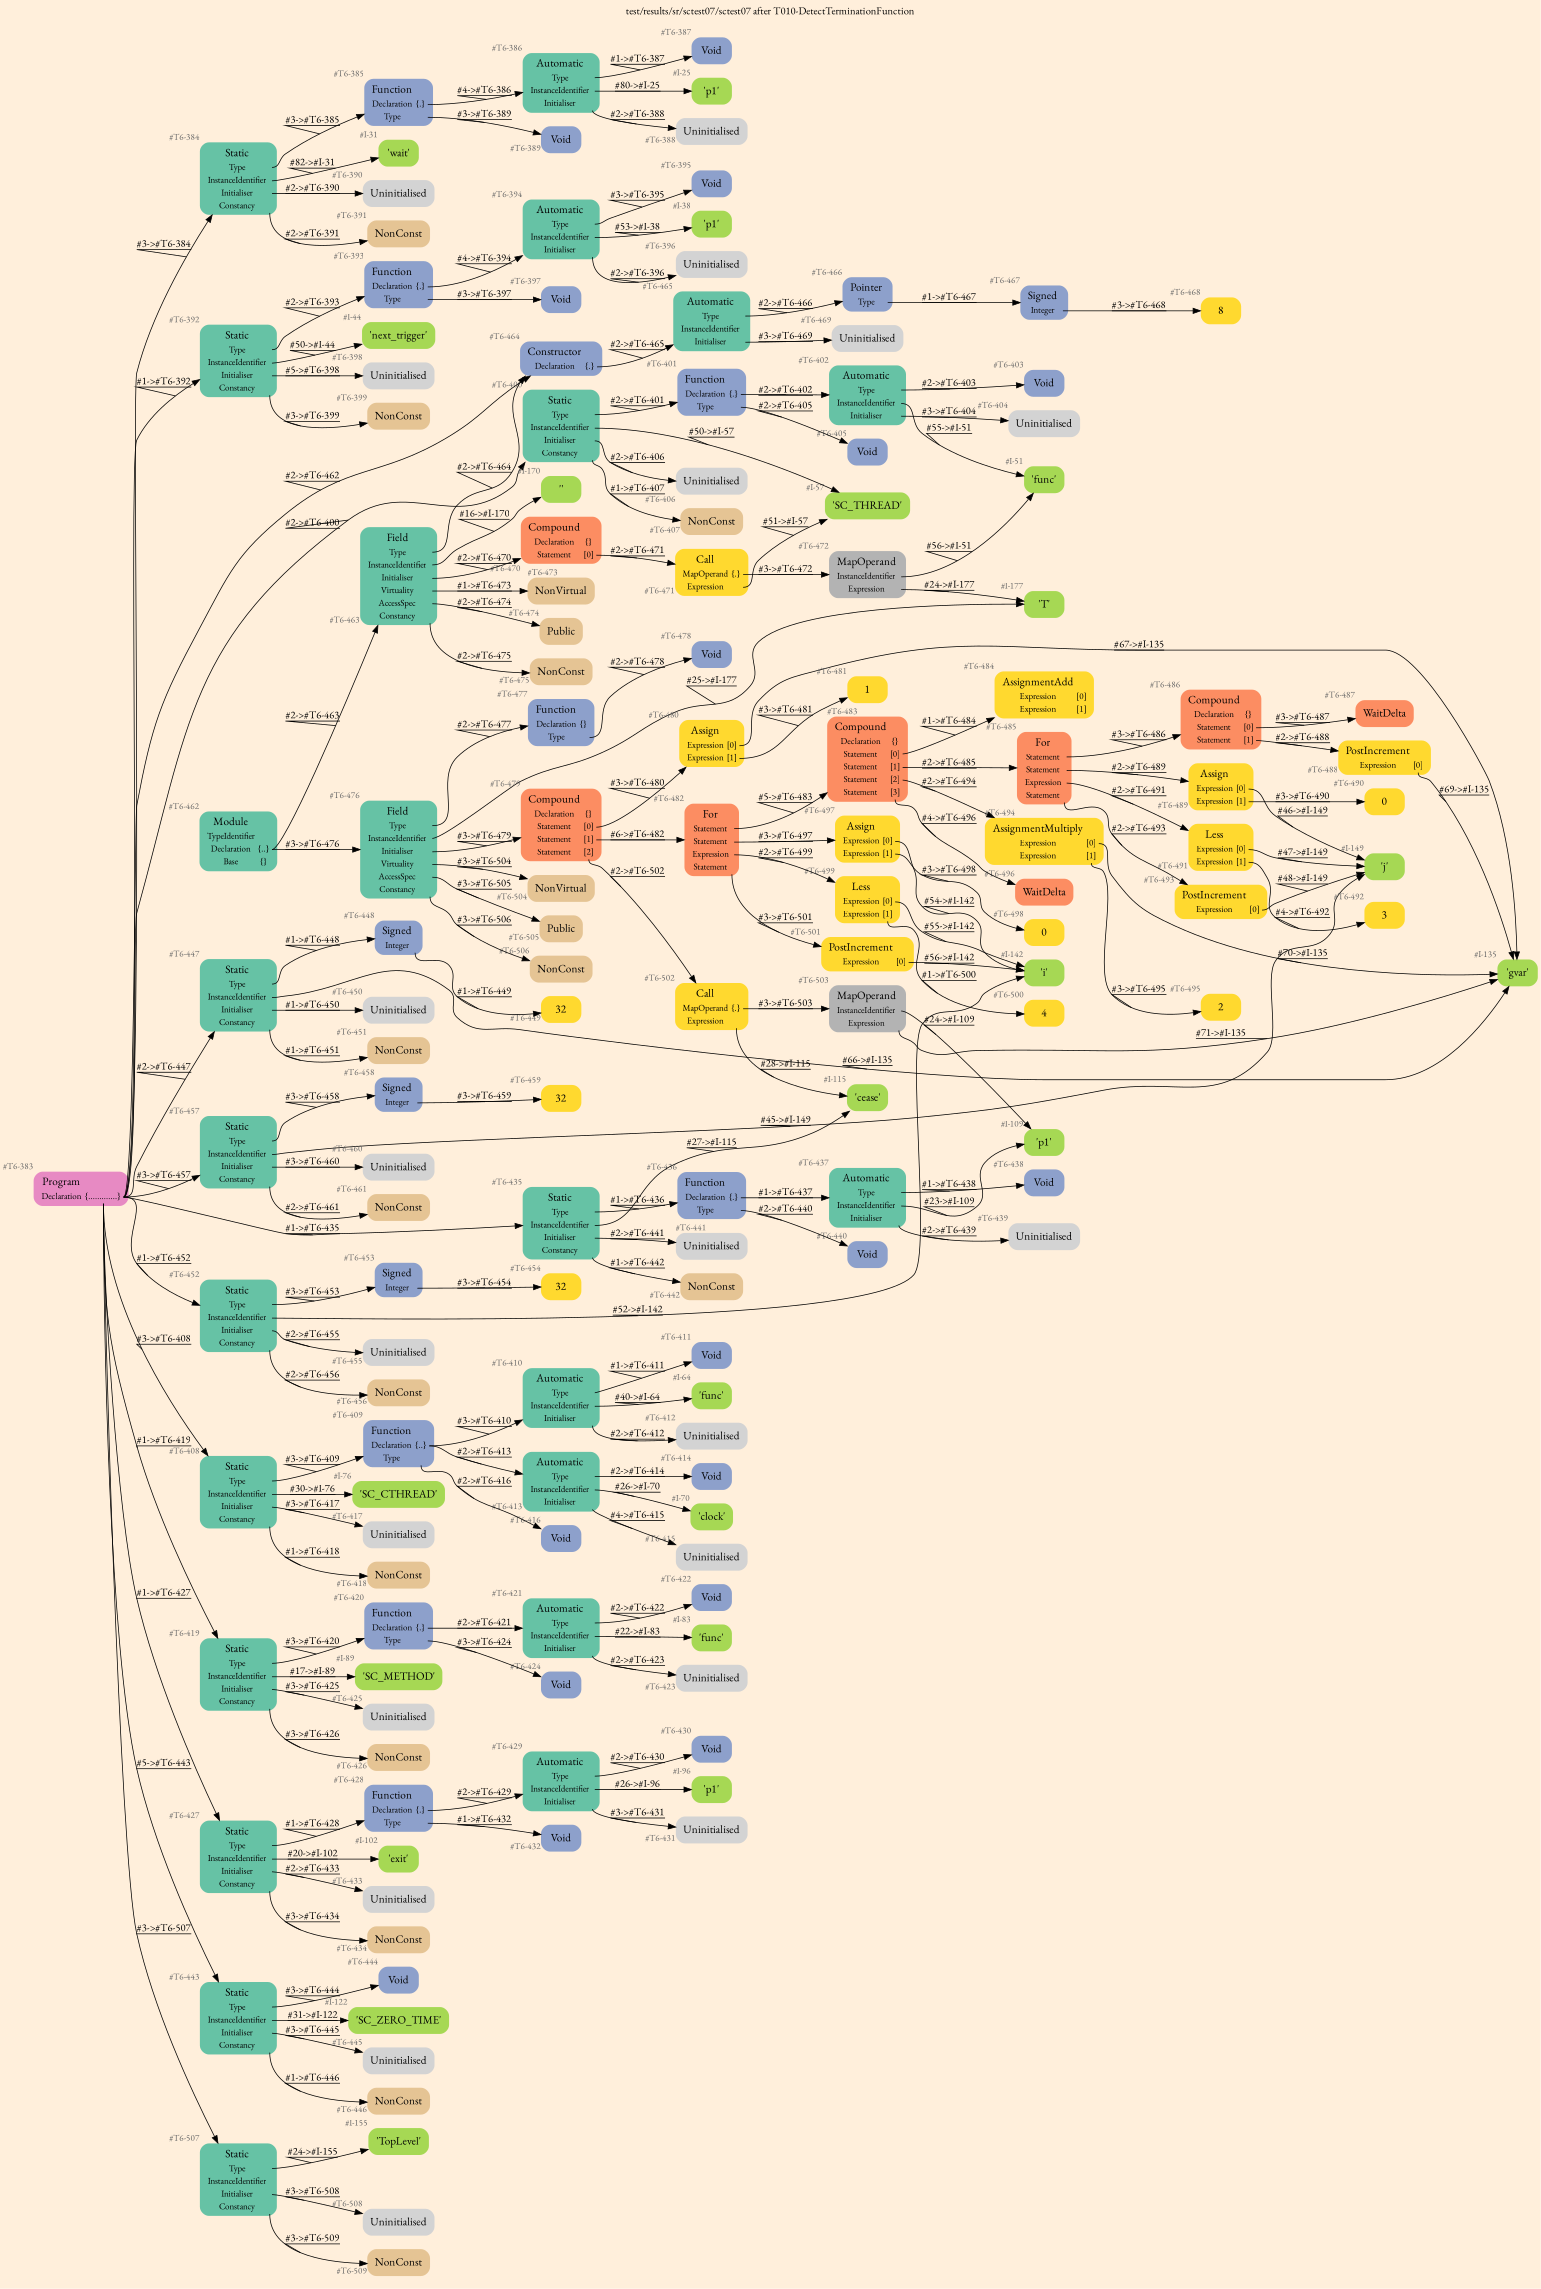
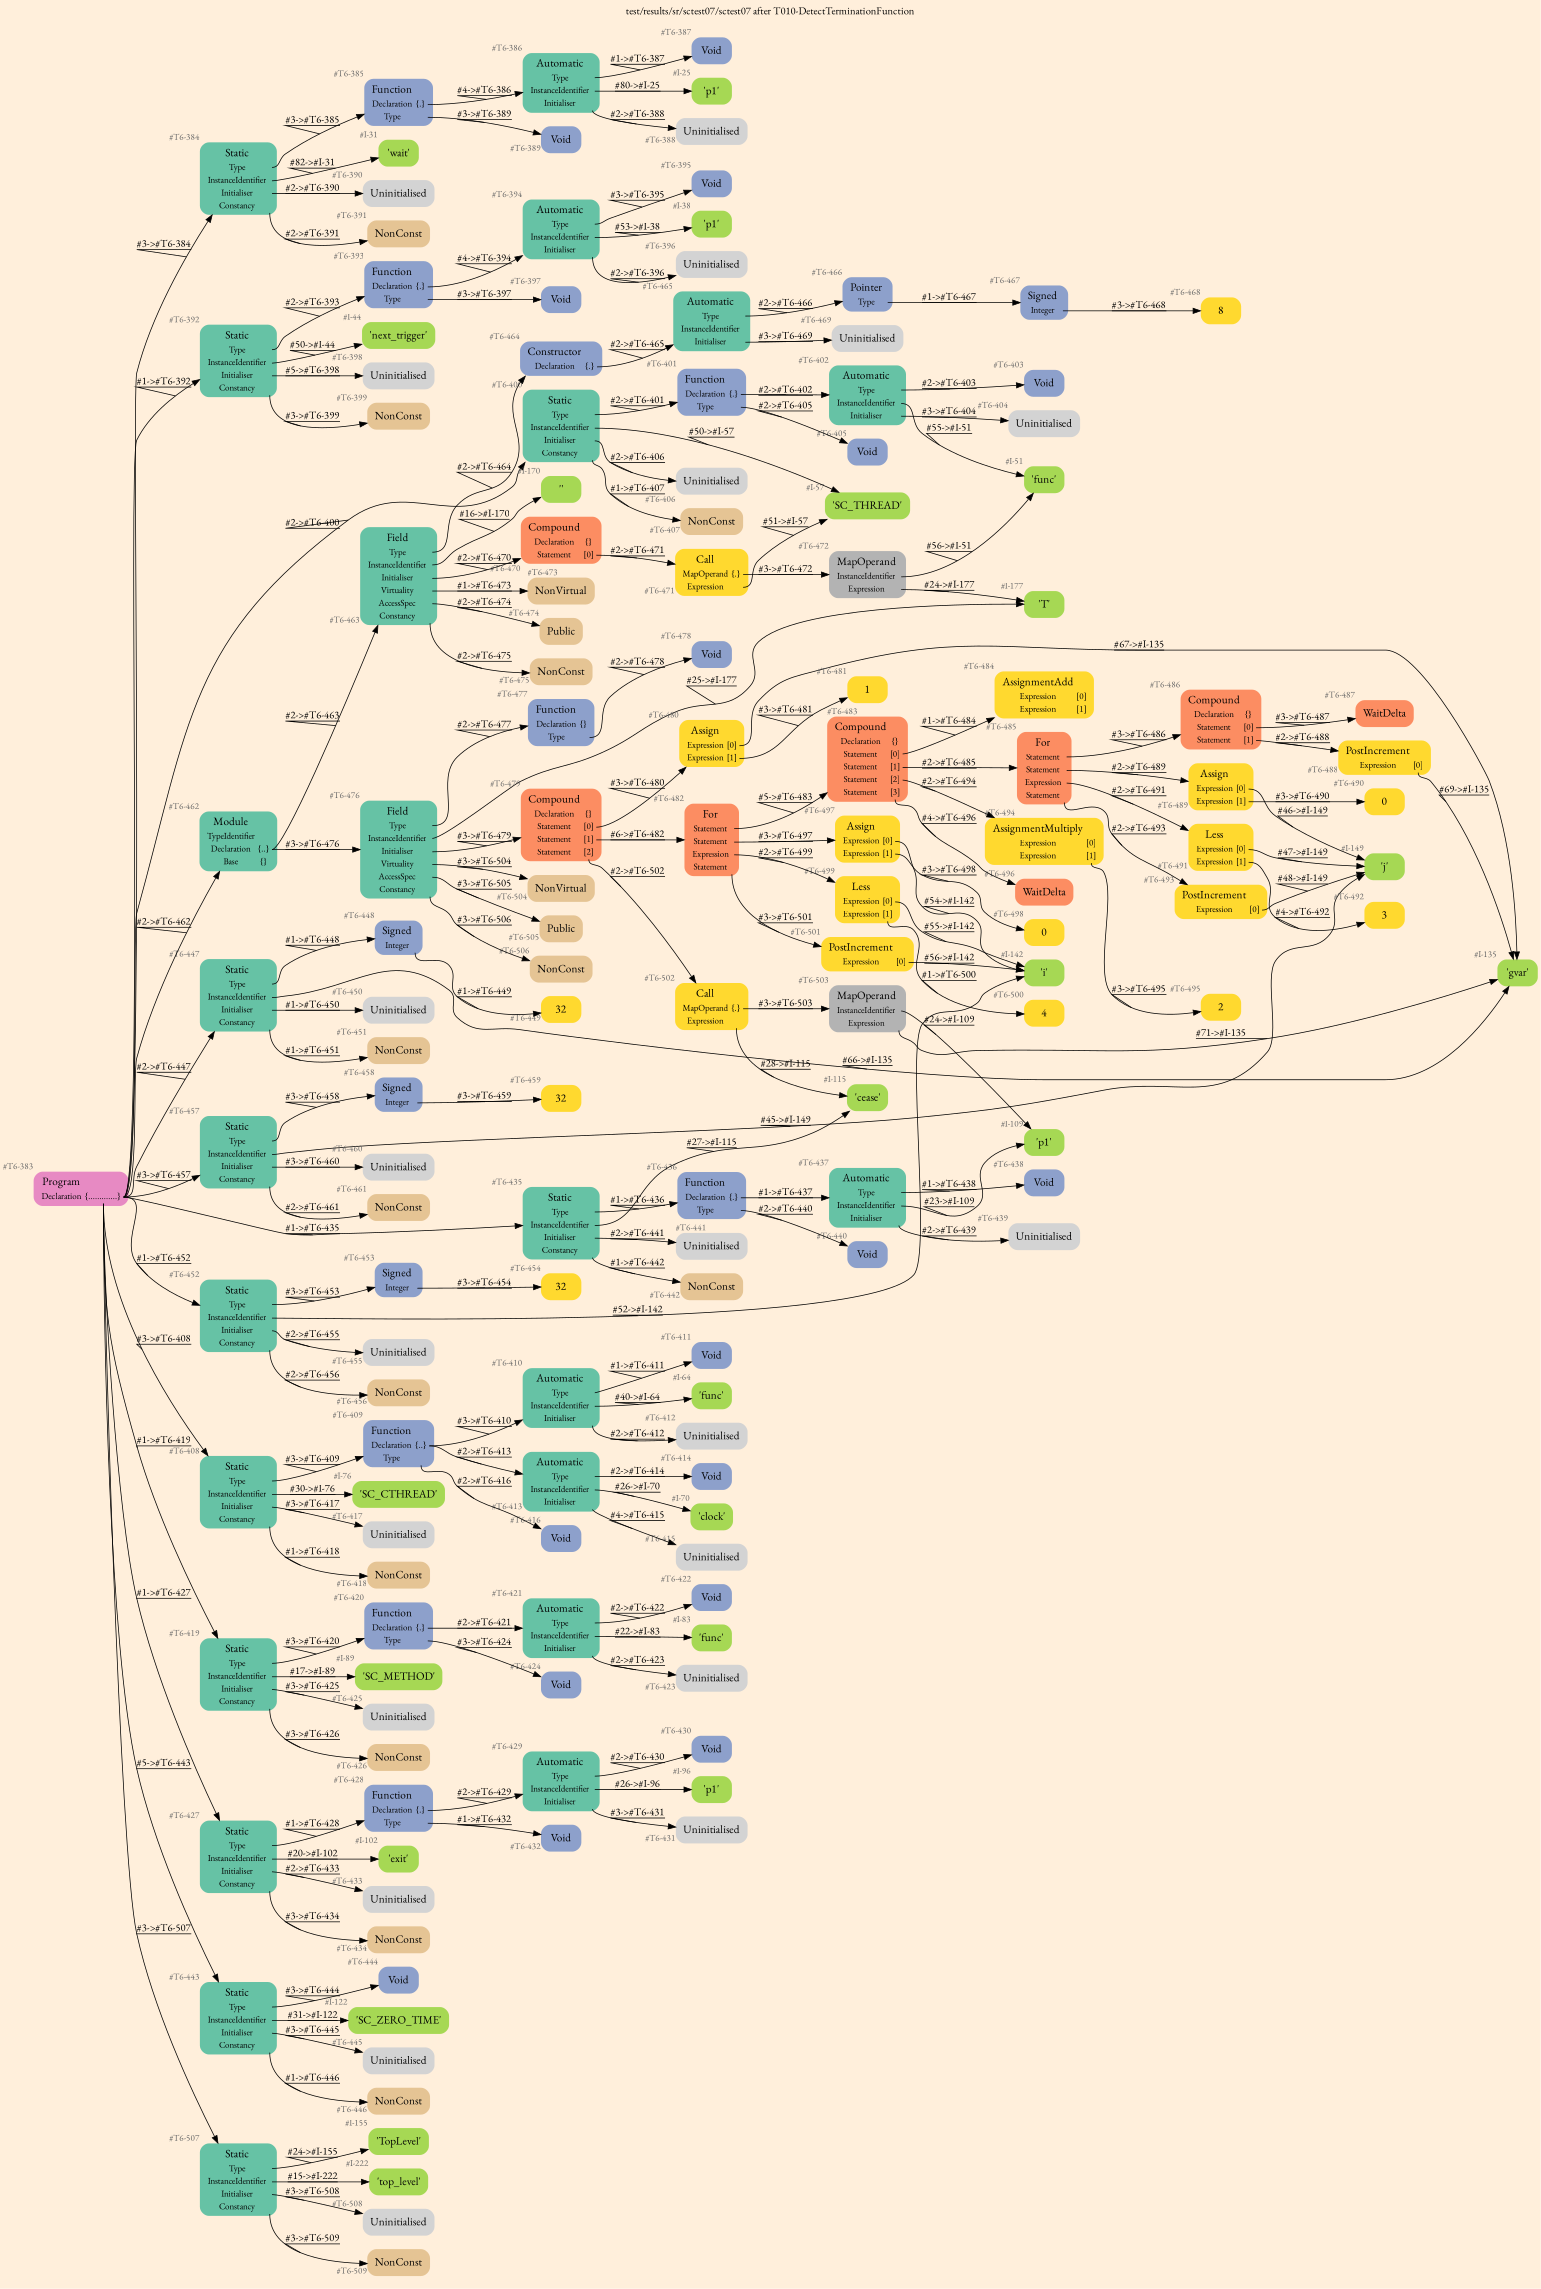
(164, 701) -> (145, 1031)
(1271, 957) -> none
none -> (399, 2182)
